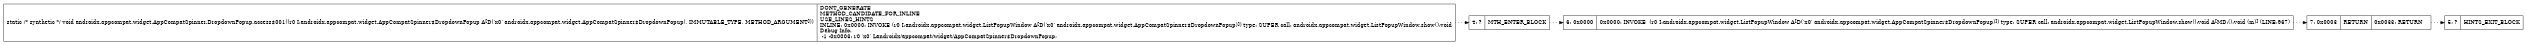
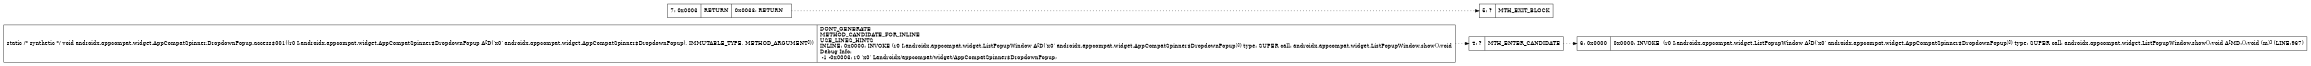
(1517, 22) -> (1524, 43)
(2492, 22) -> (1524, 11)
(2298, 23) -> none
